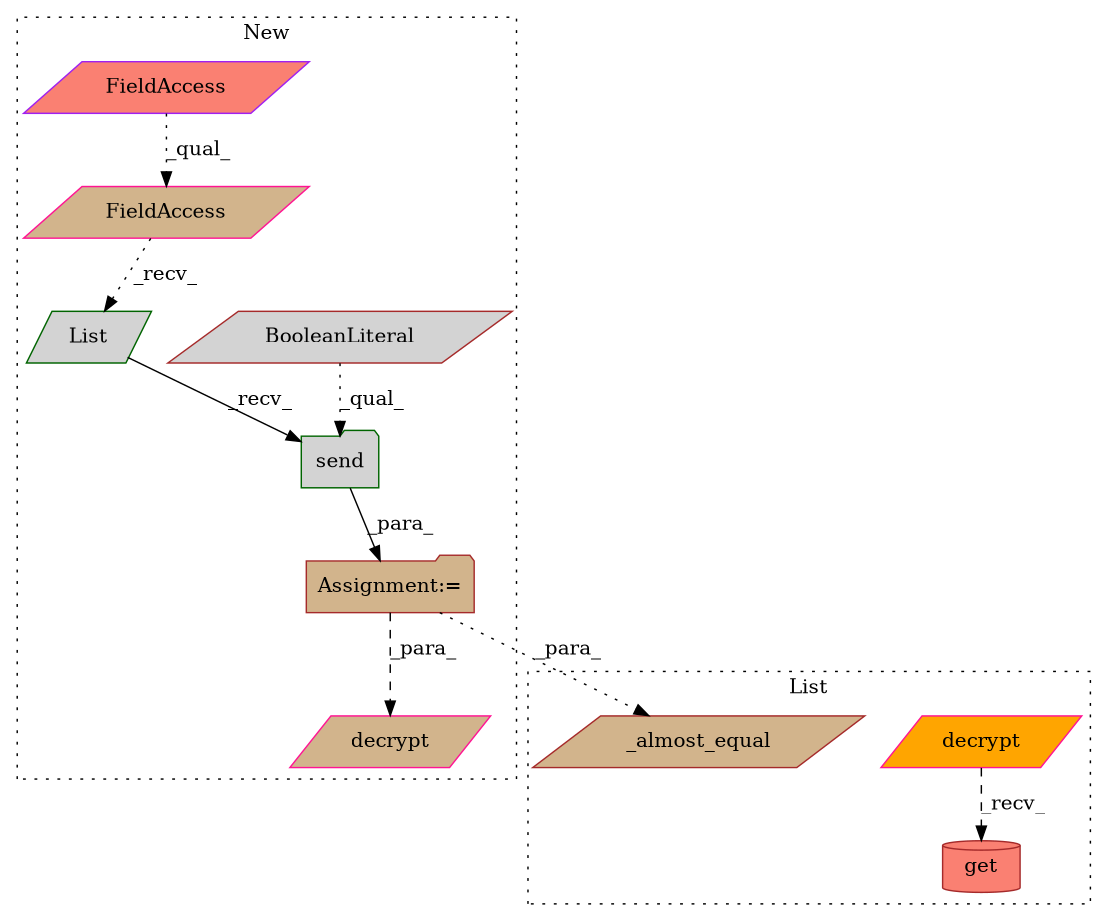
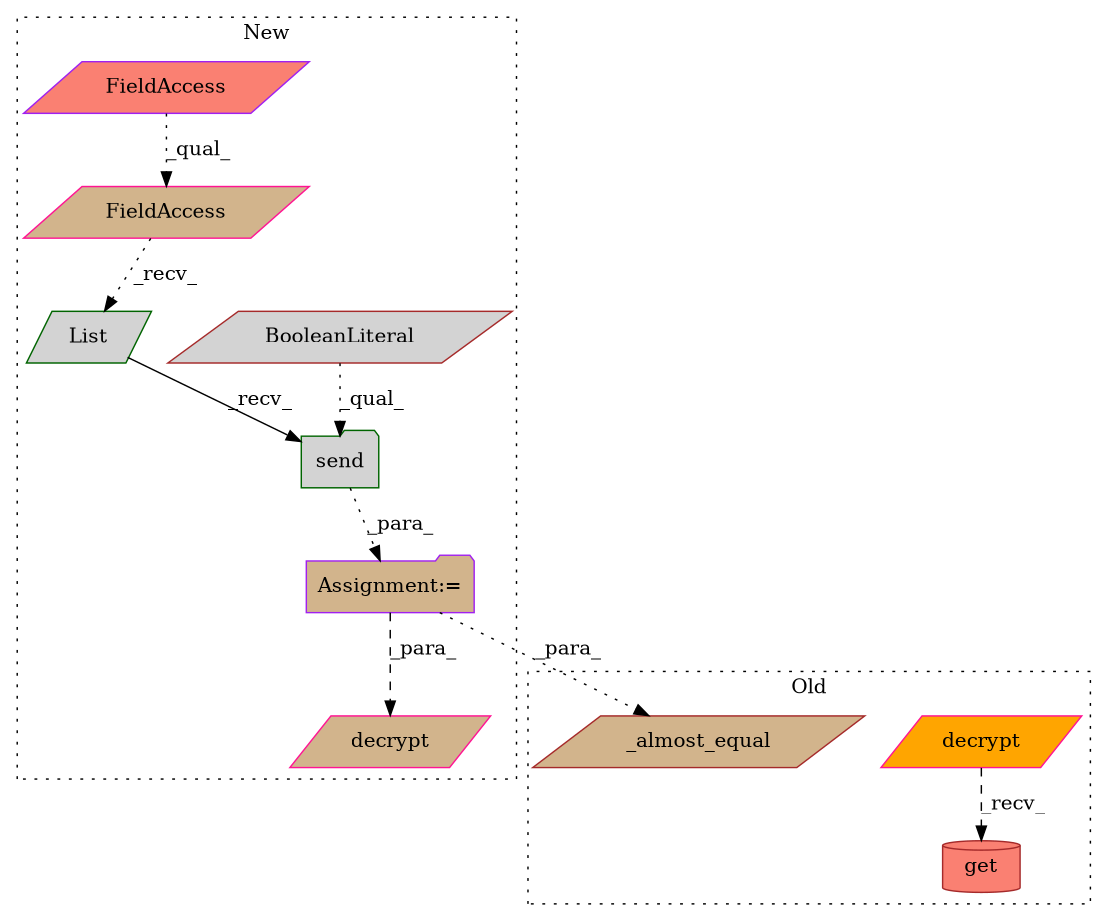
(362, 518) -> (362, 518)
(390, 587) -> (390, 587)
(809, 688) -> (809, 688)
